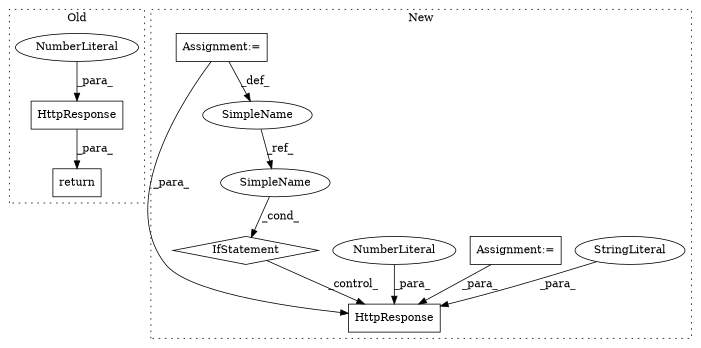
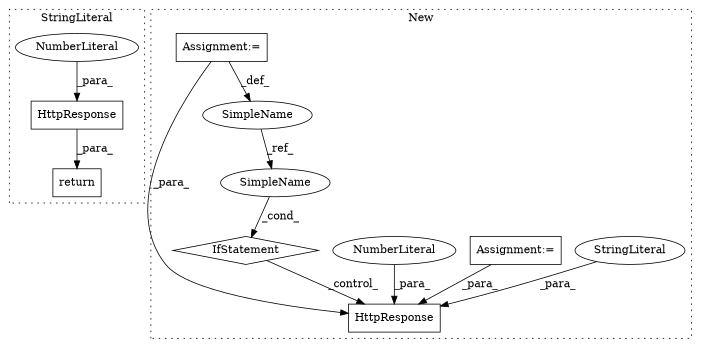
(77, 18) -> (77, 18)
